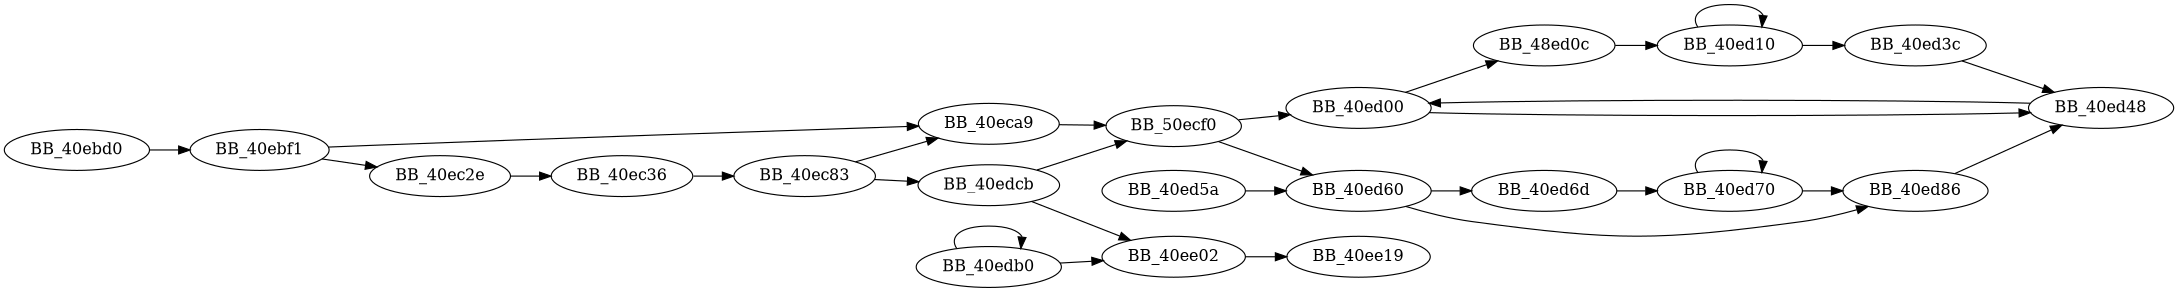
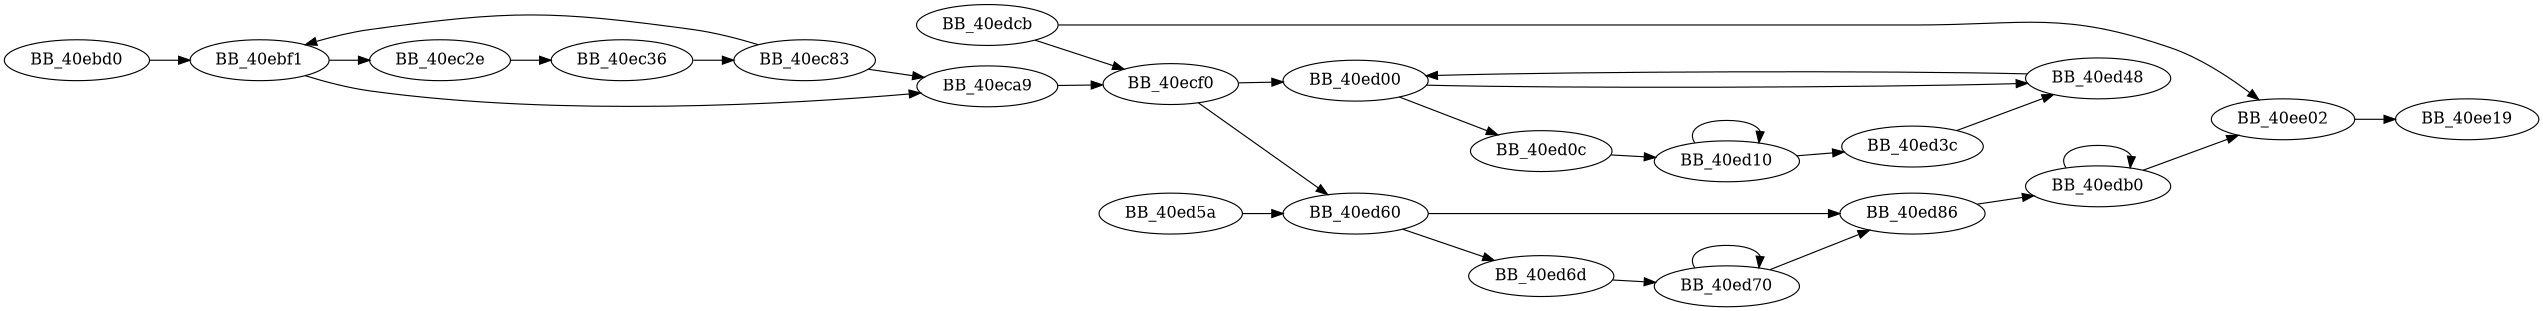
(1544, 45) -> (1541, 151)
(1174, 126) -> (1171, 84)
(2003, 152) -> (2000, 201)
(891, 180) -> (538, 15)
